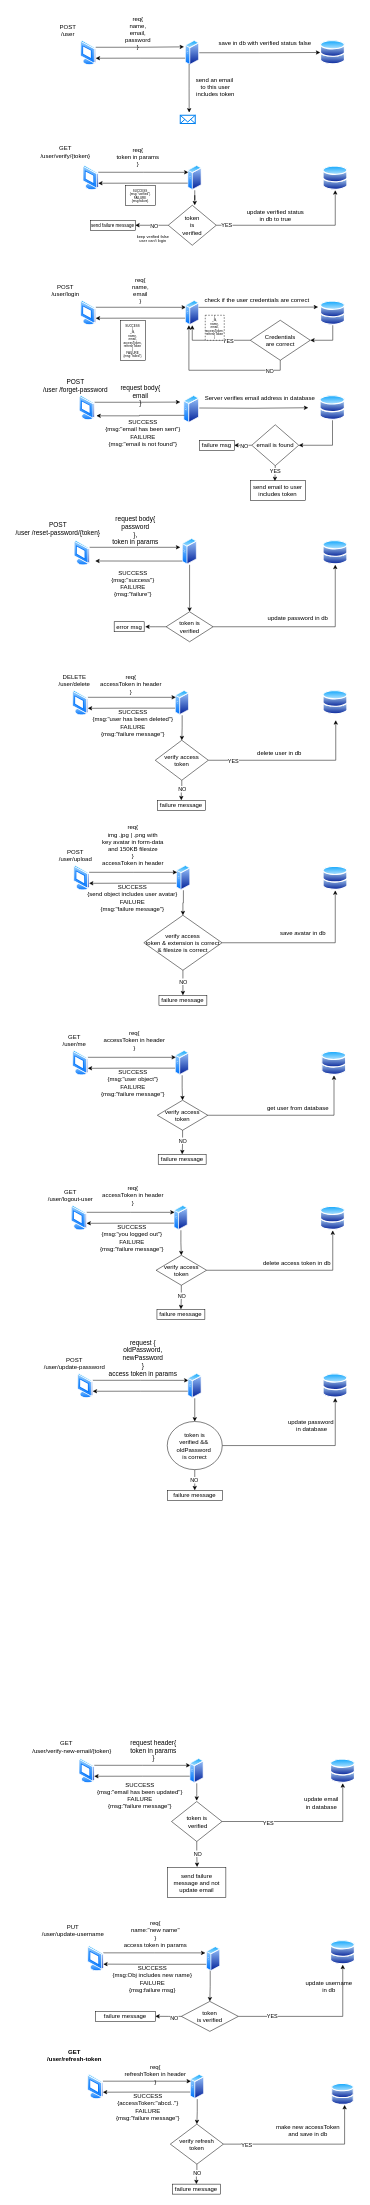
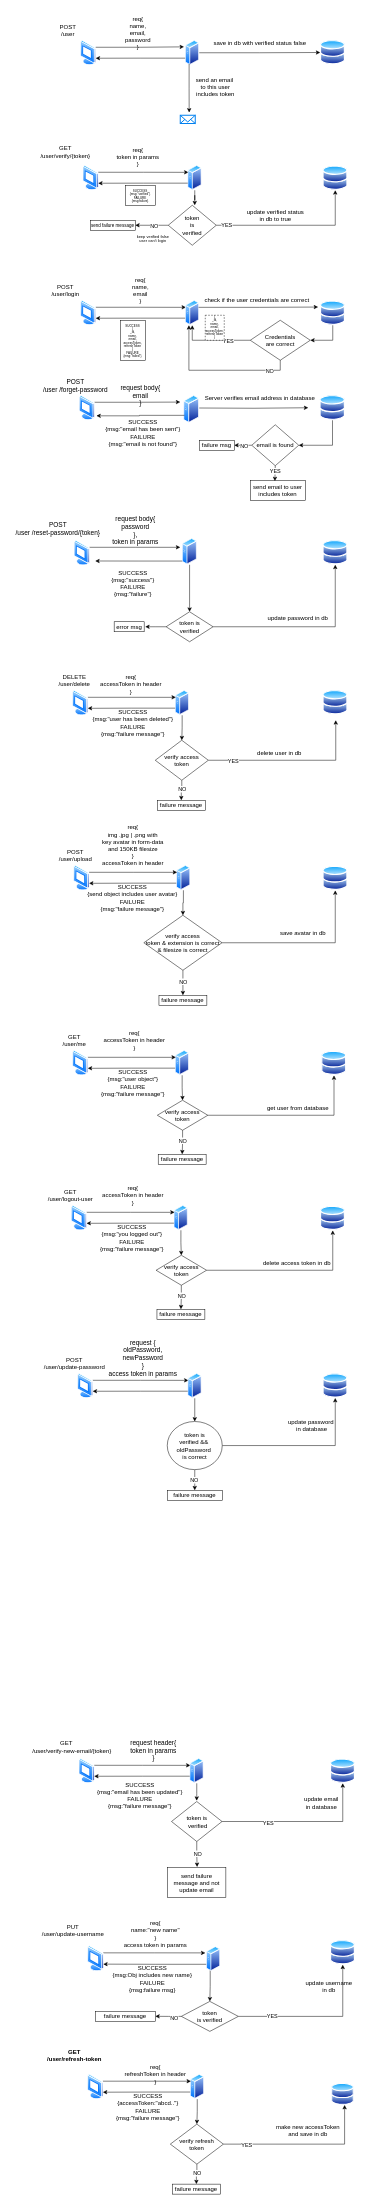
(265, 43) -> (260, 43)
